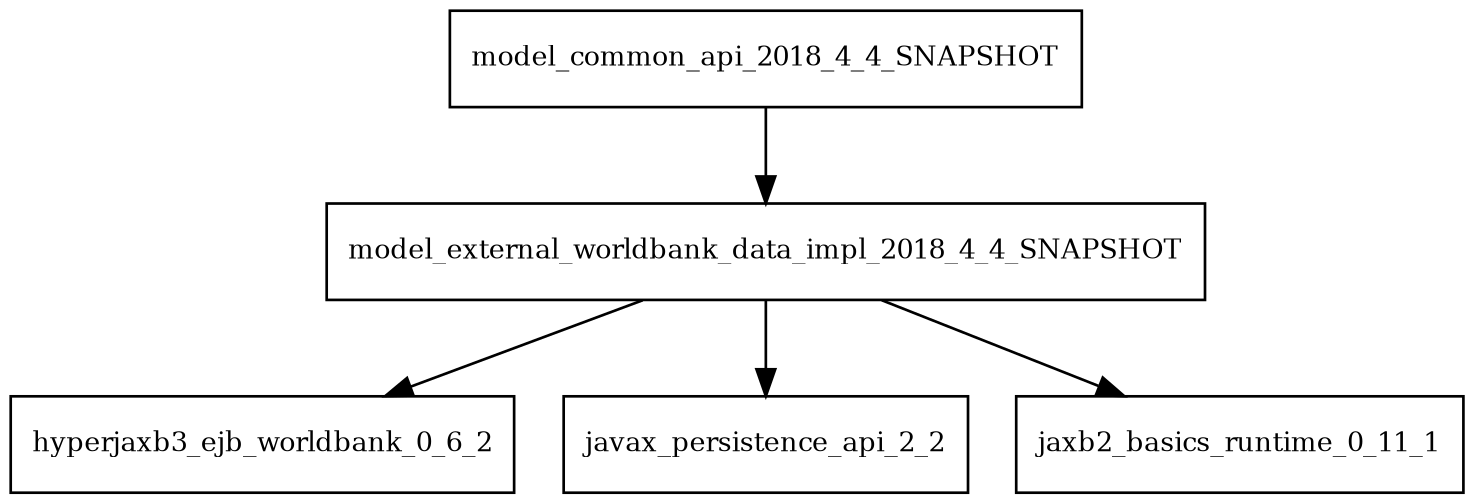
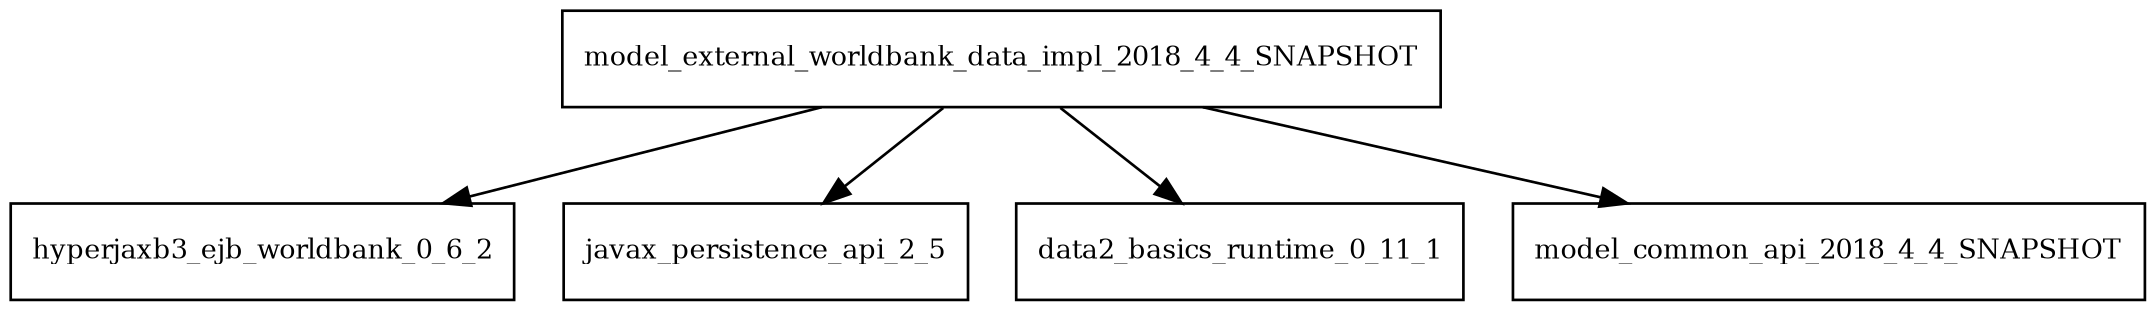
(766, 142) -> (1402, 152)
(766, 445) -> (766, 252)
(1240, 445) -> (1240, 252)
